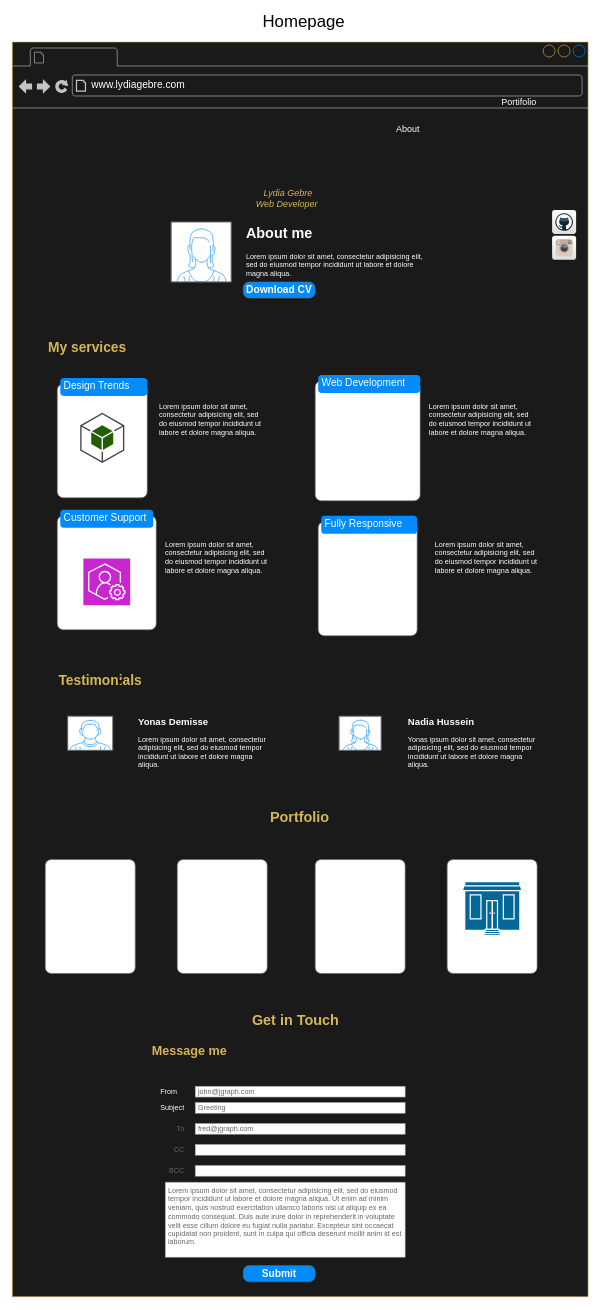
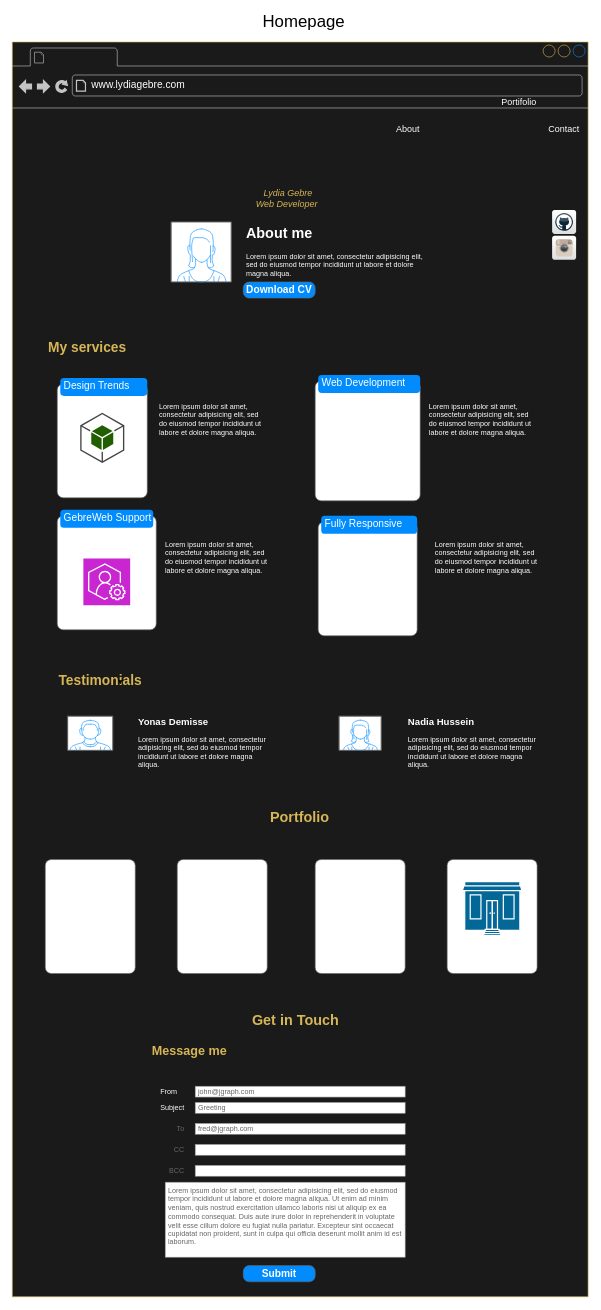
none -> (564, 129)
(108, 518) -> (108, 518)
(476, 732) -> (476, 732)
